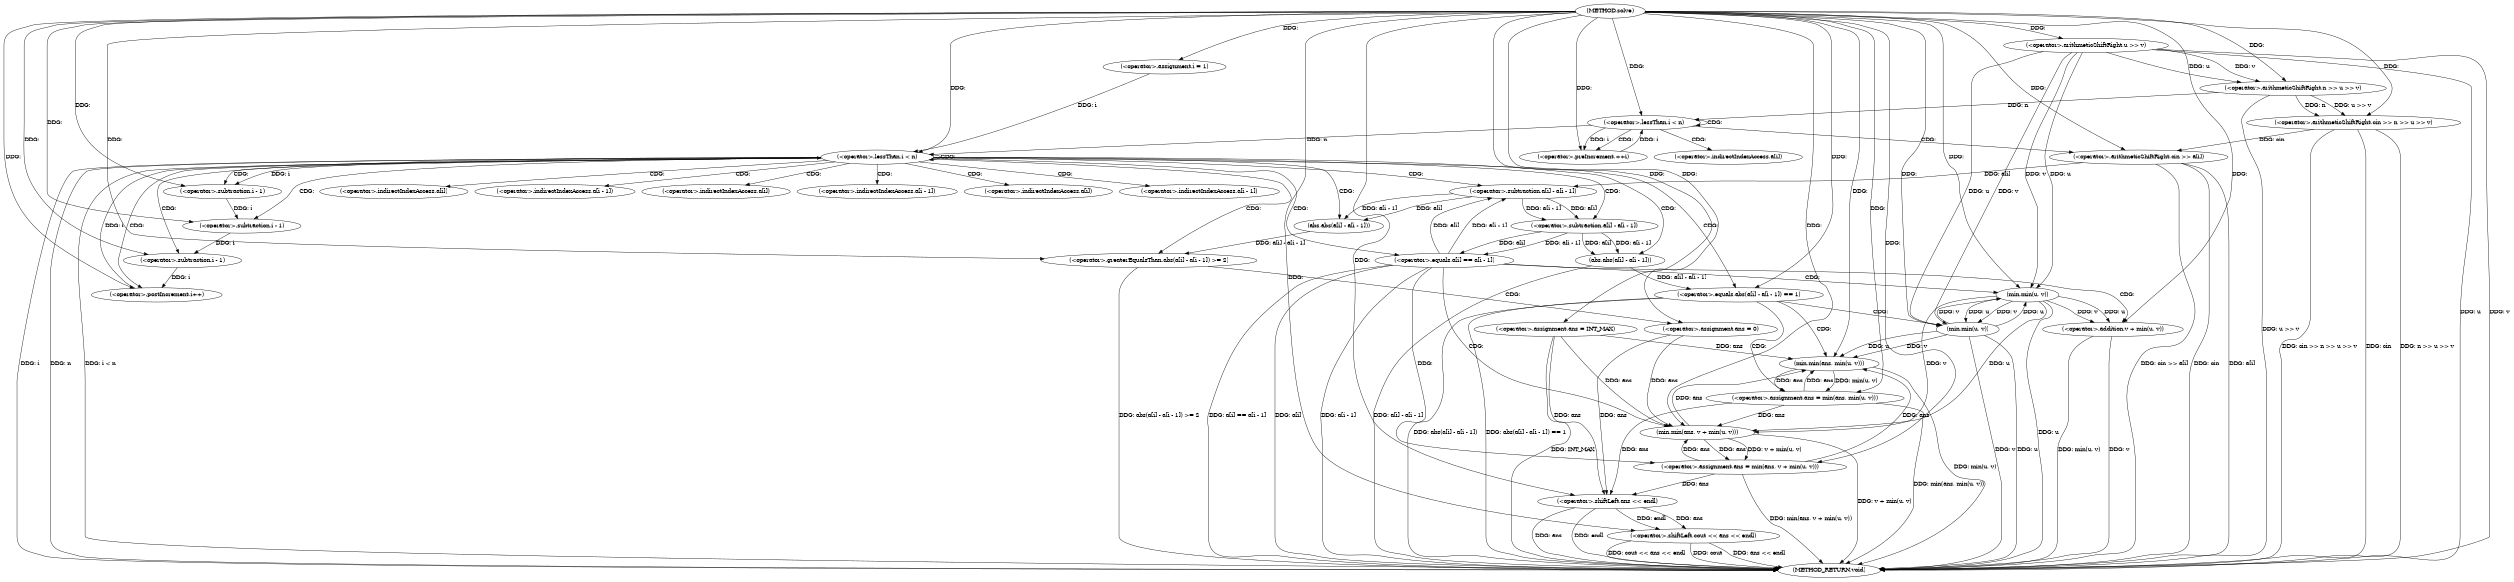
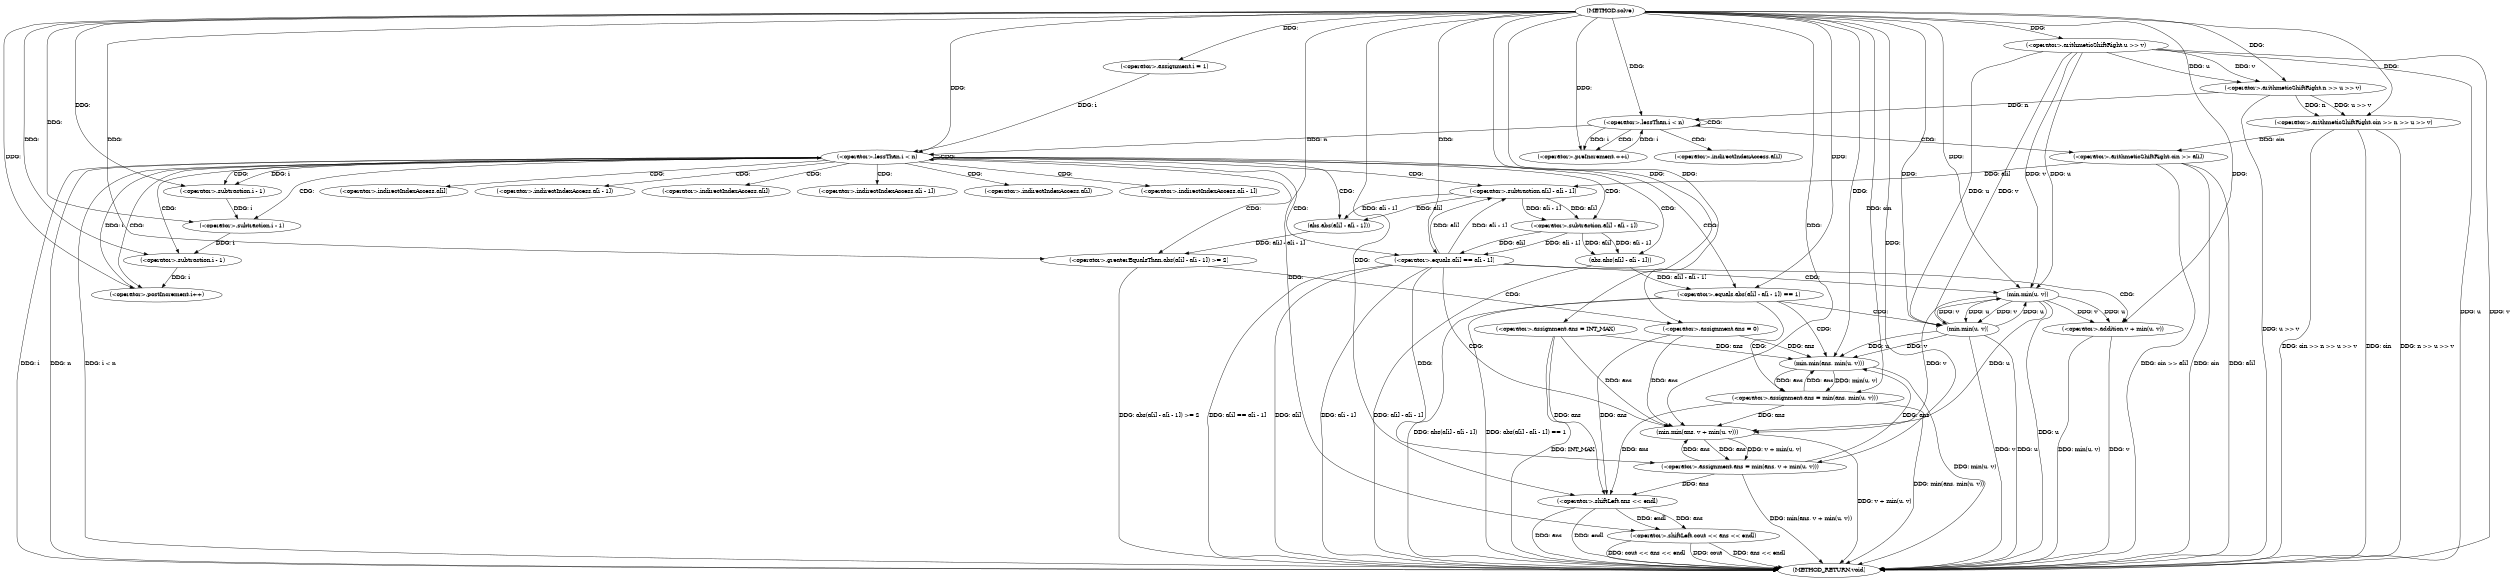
(1943, 24) -> (1438, 76)
(1879, 209) -> (1879, 209)
(1718, 384) -> (1772, 344)
